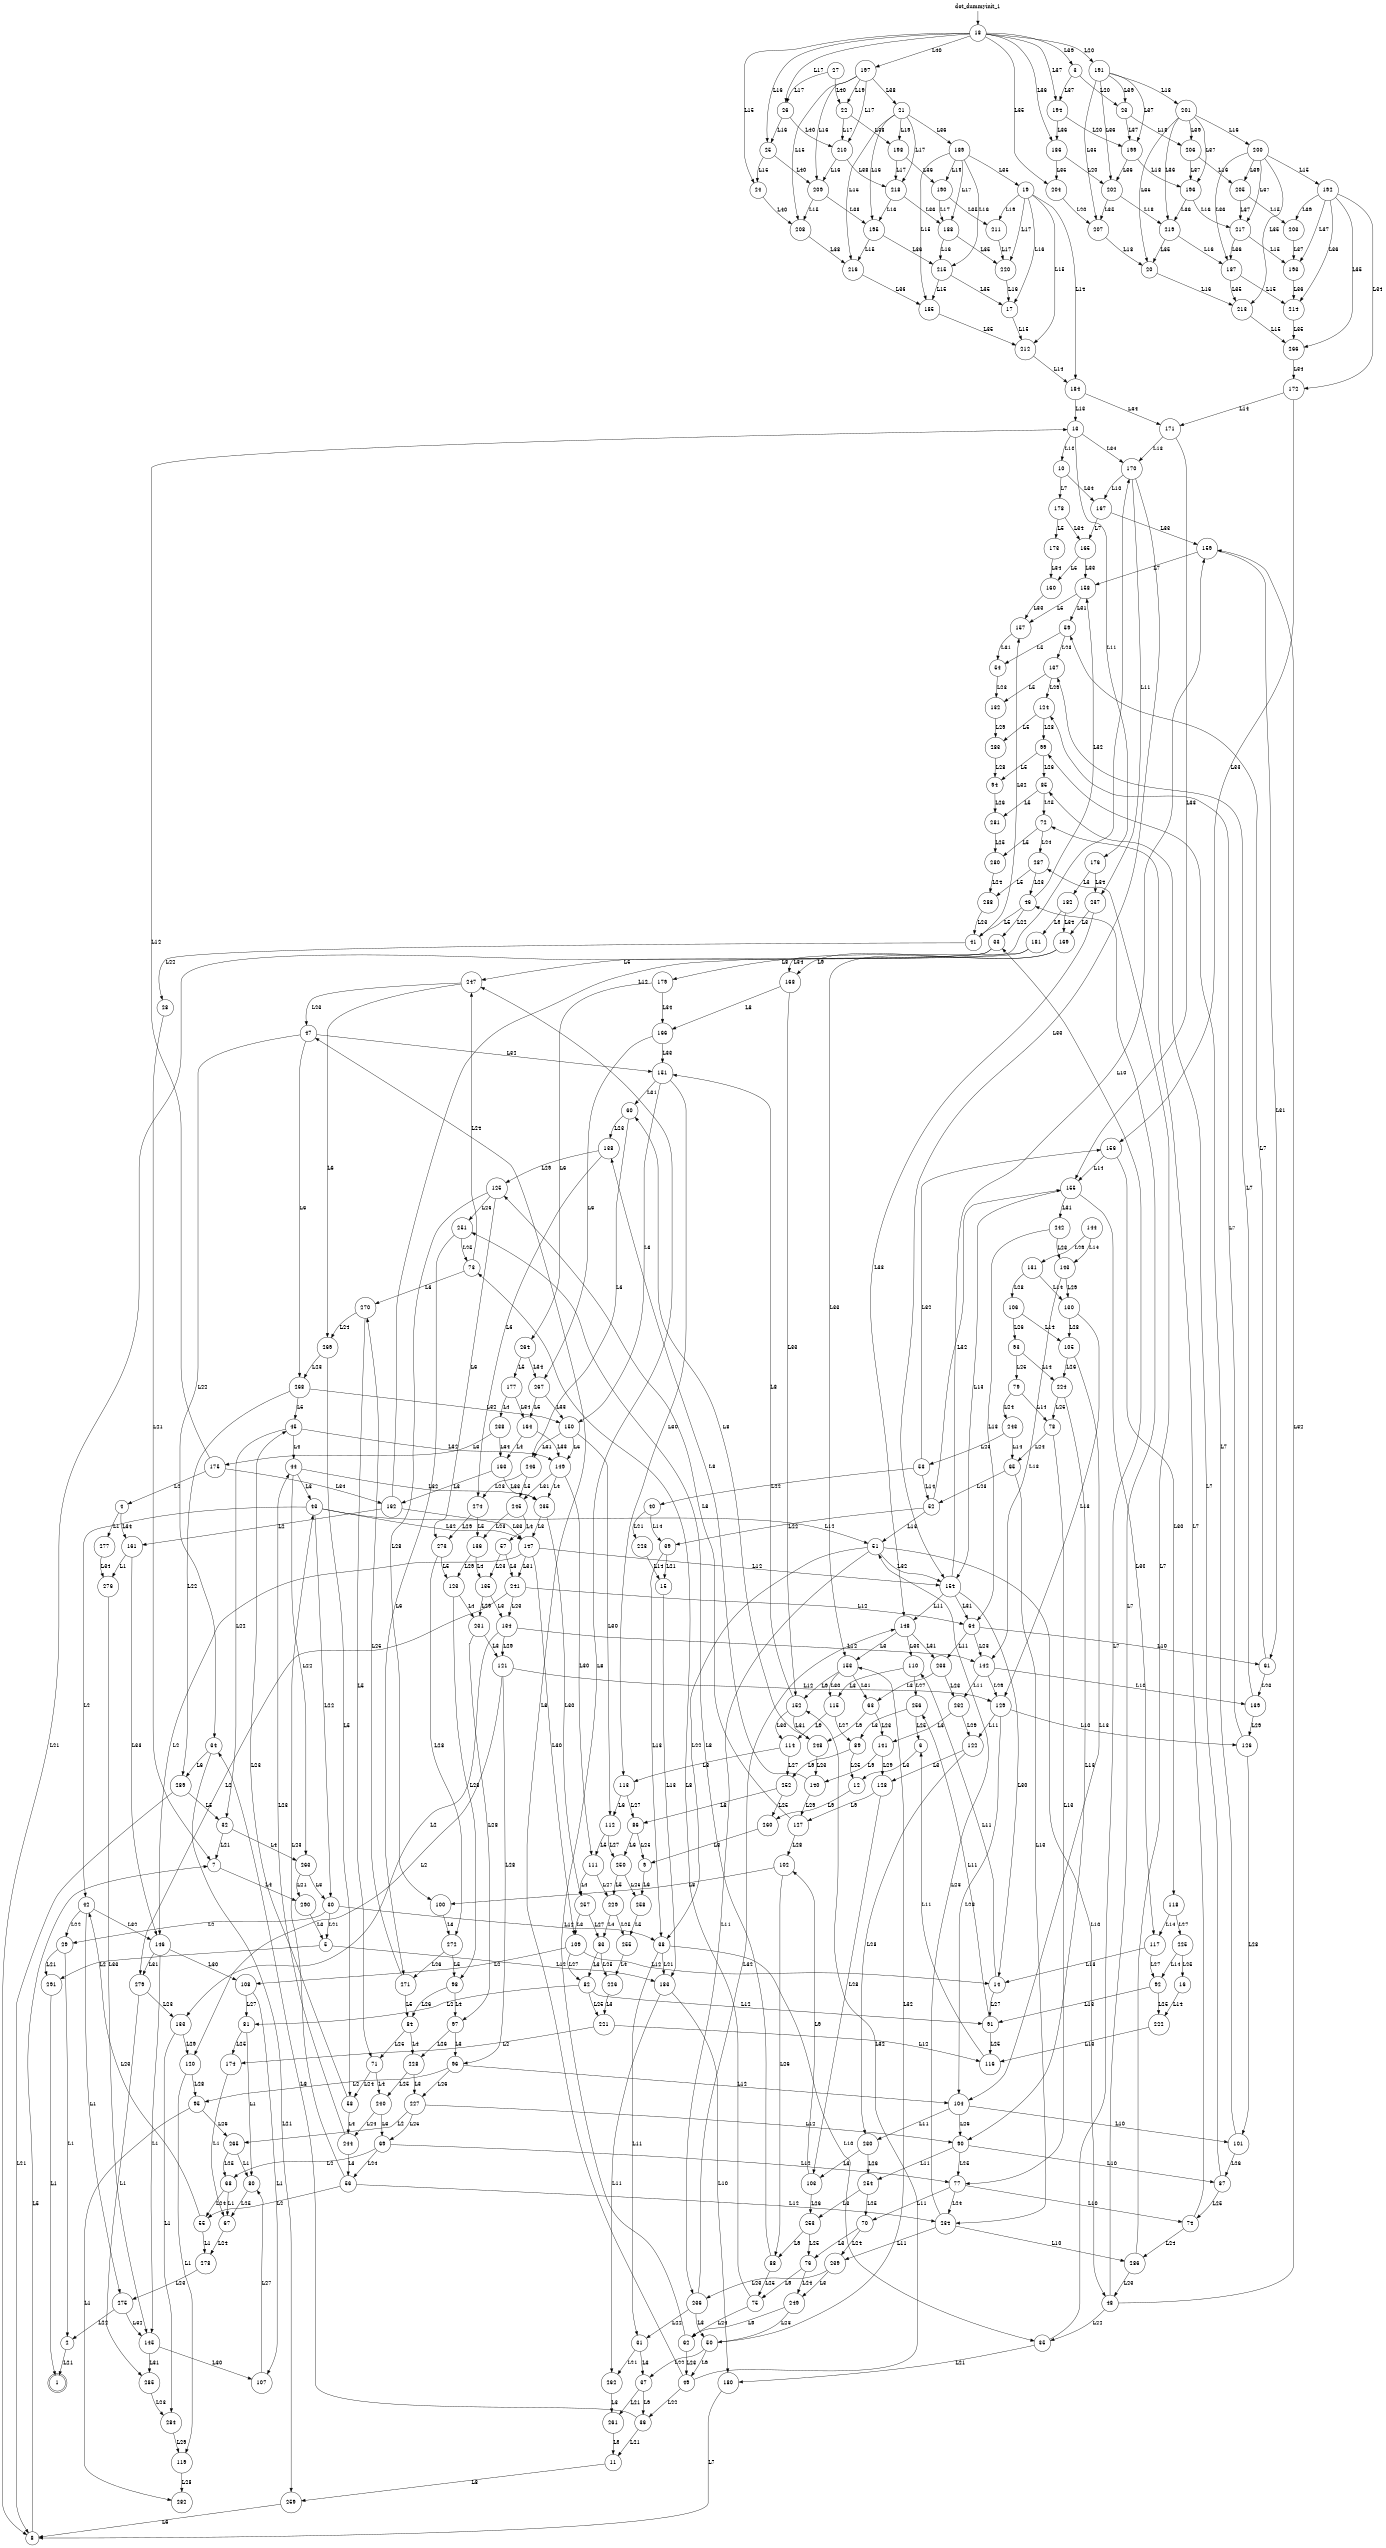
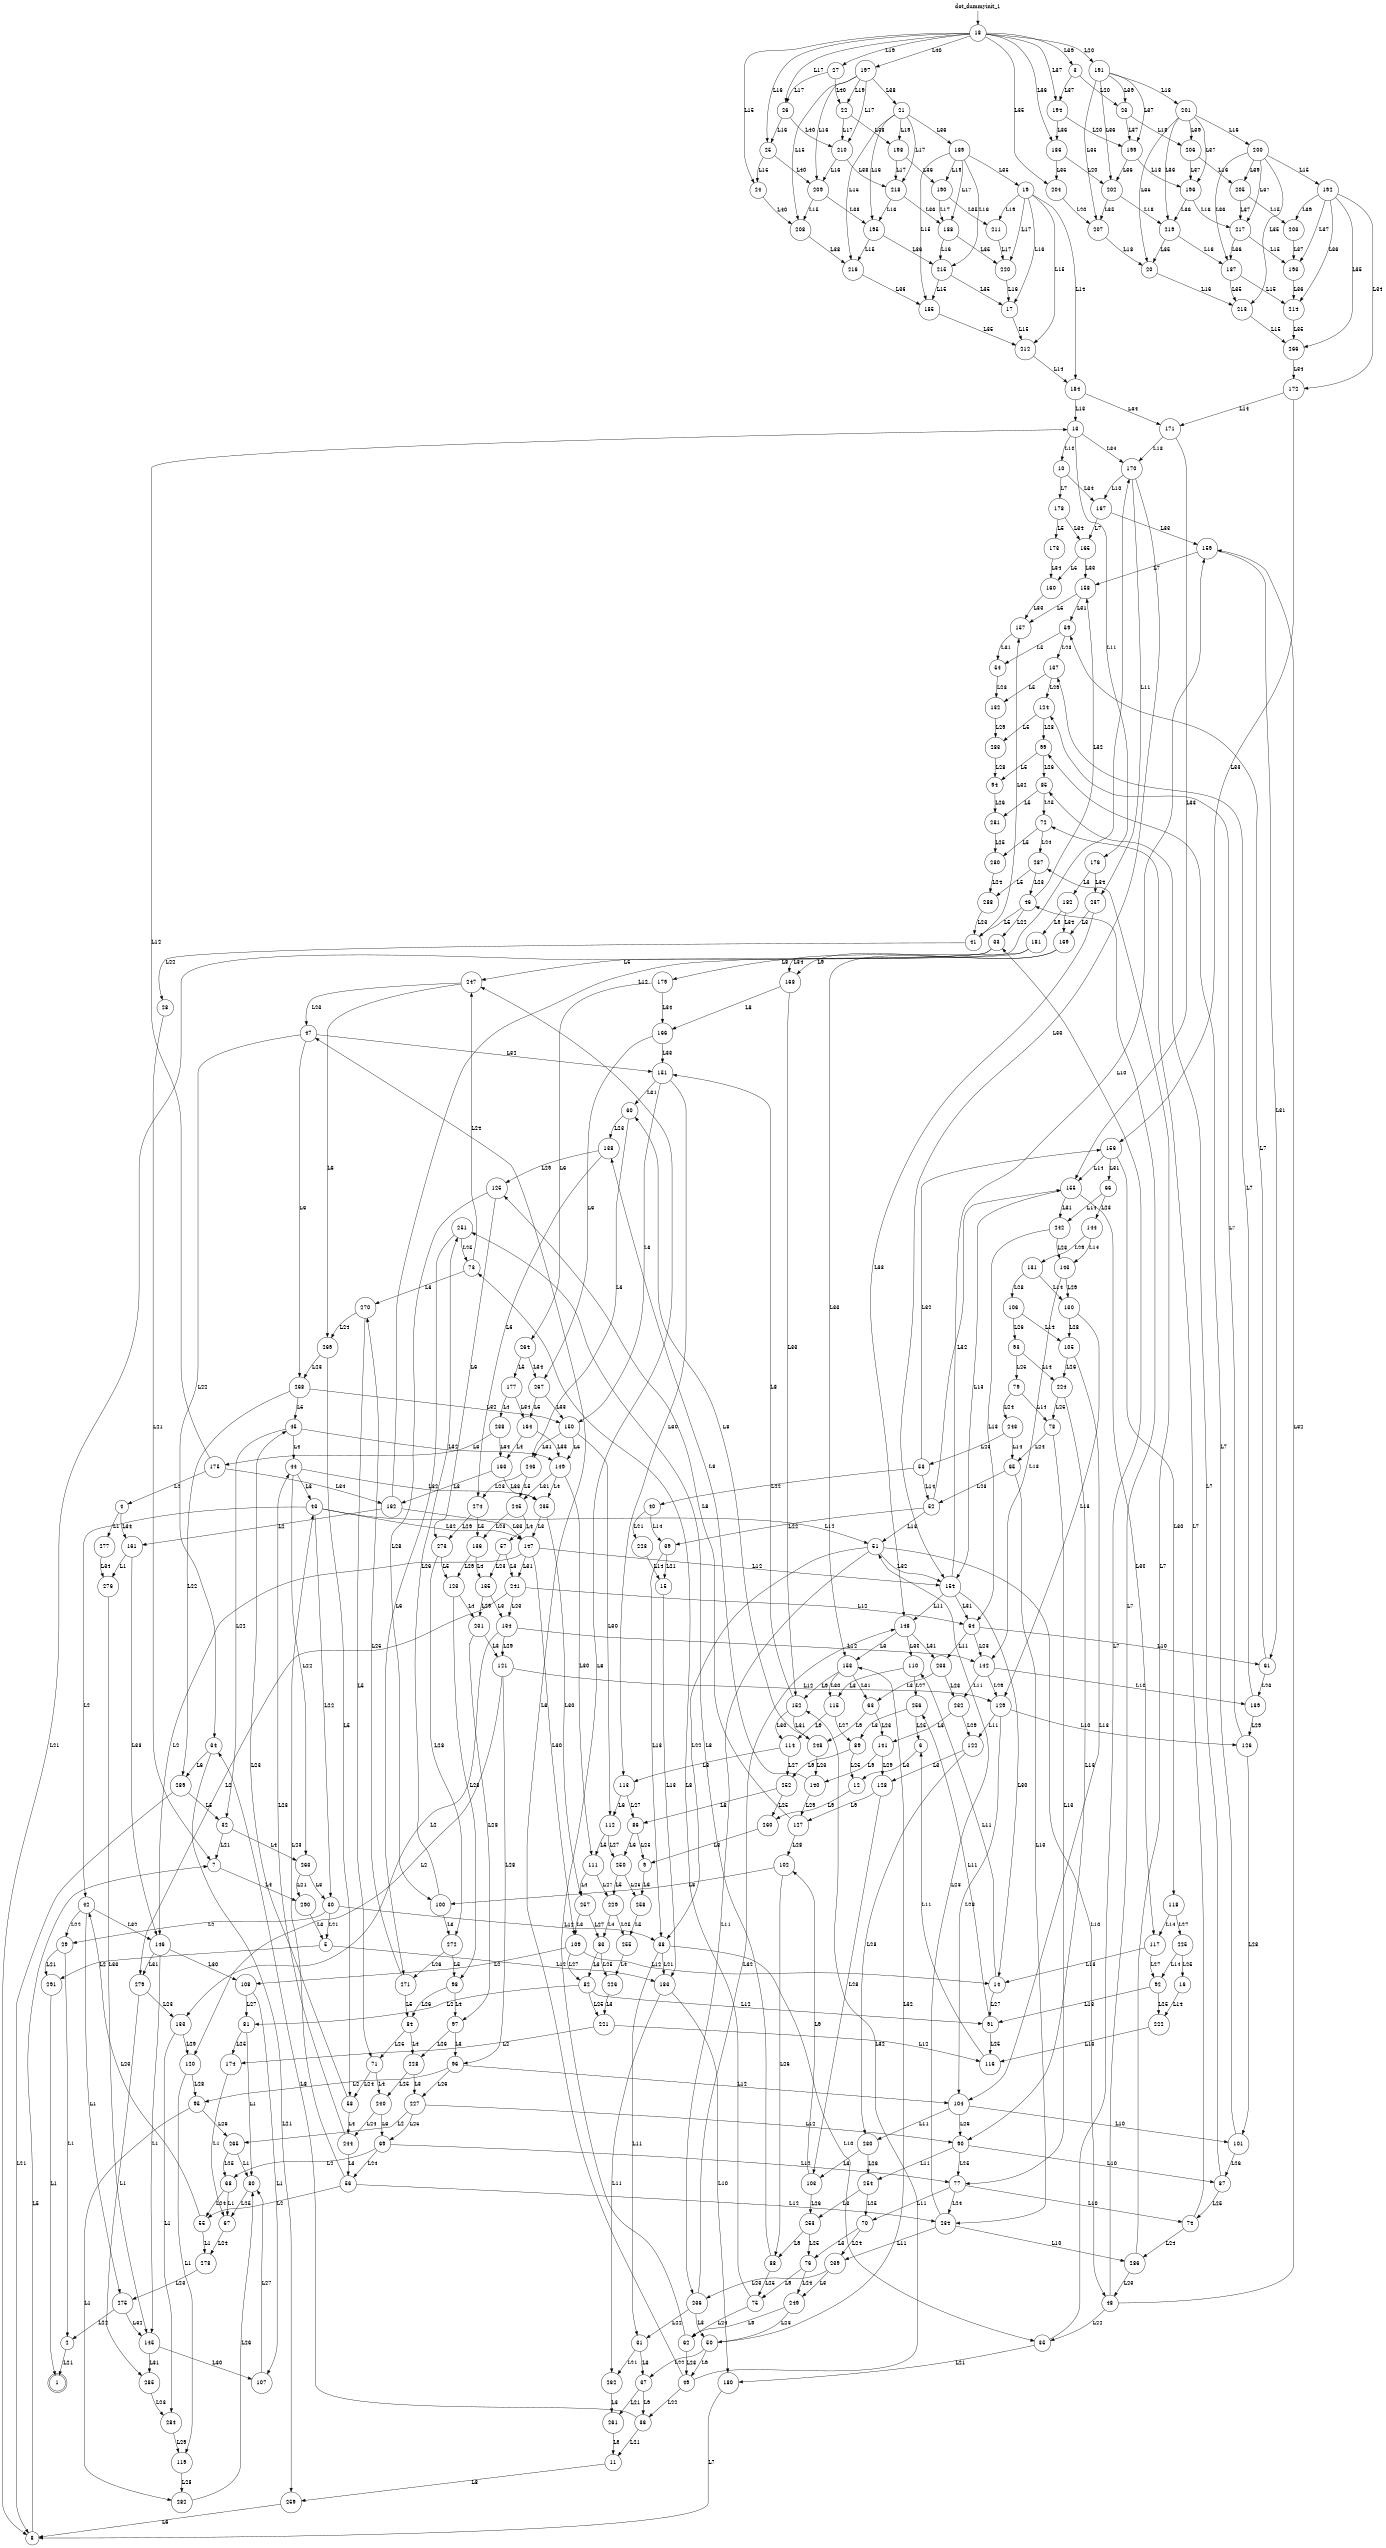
none -> (906, 44)
none -> (1108, 1188)
(481, 1207) -> (421, 1568)
none -> (241, 2362)
